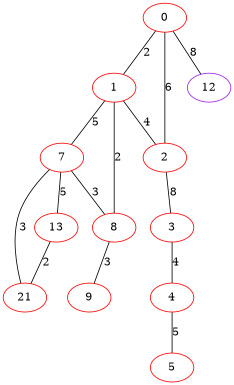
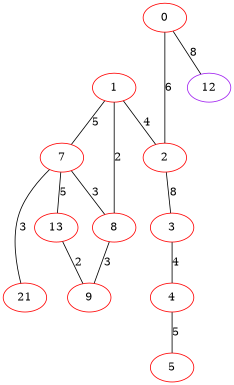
(139, 53) -> none
(41, 263) -> (73, 263)
